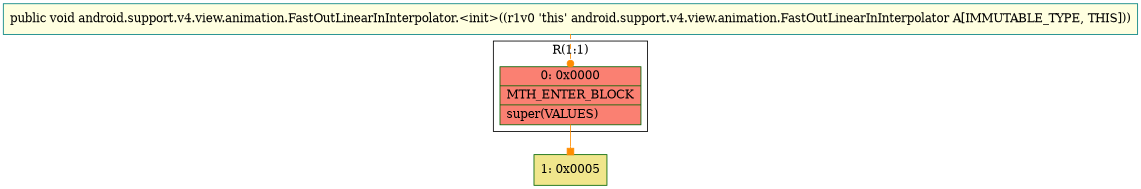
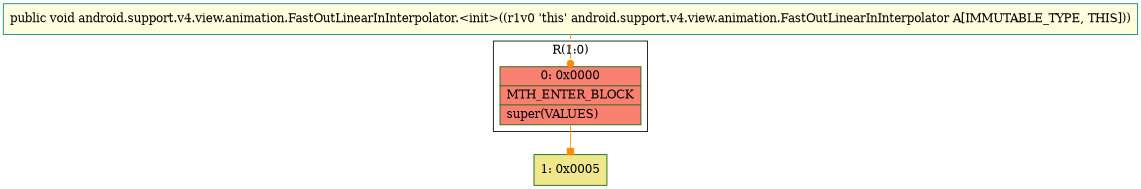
(570, 51) -> (570, 51)
